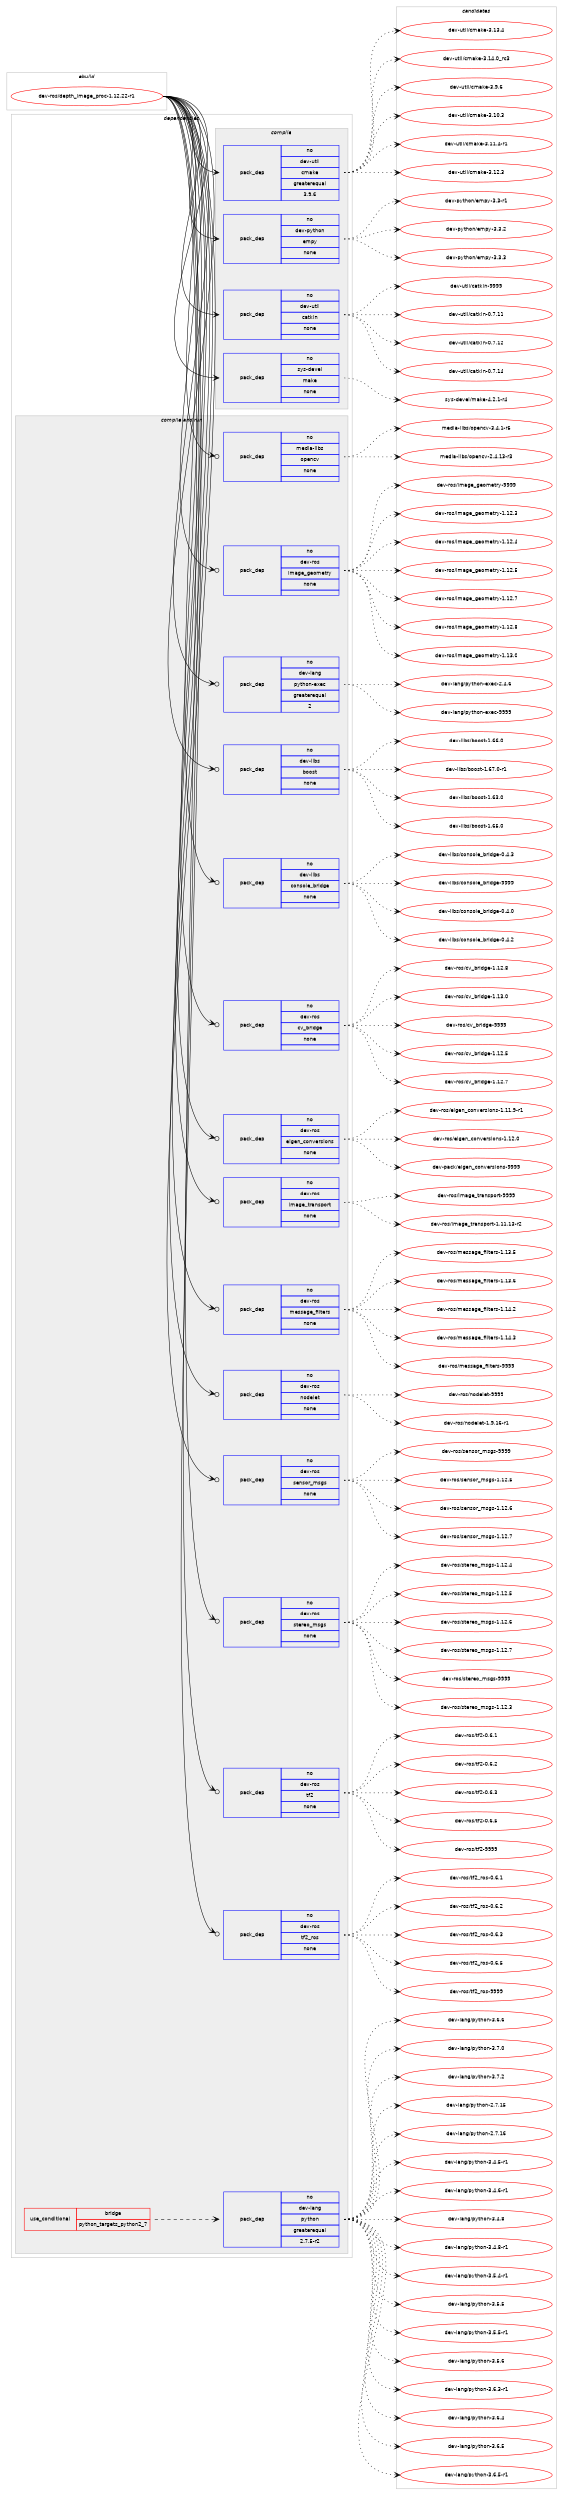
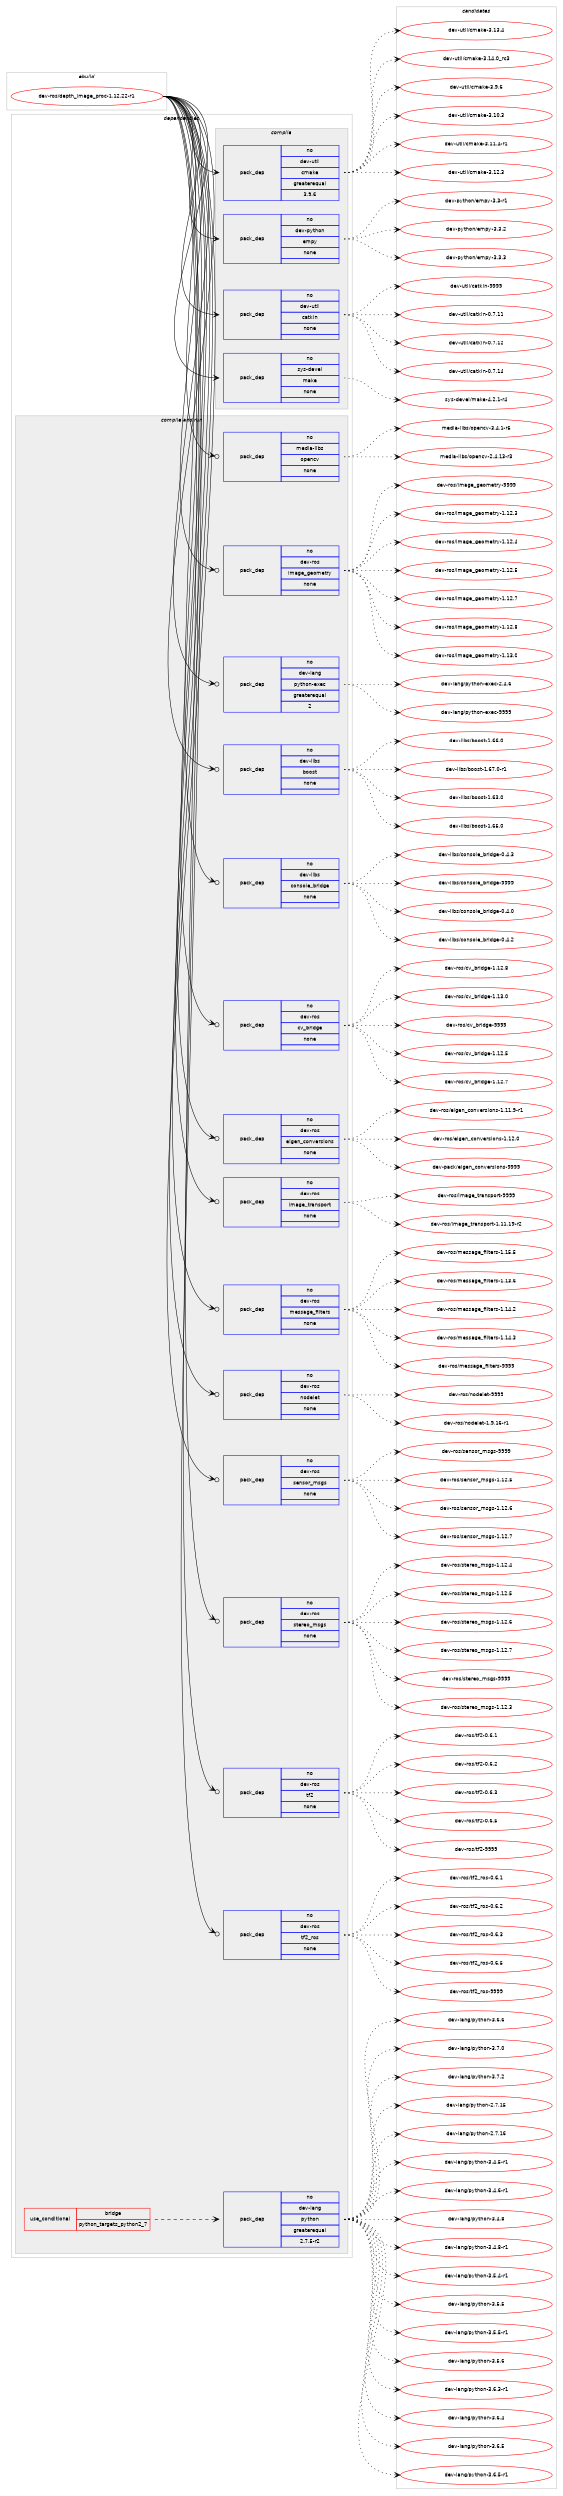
(476, 1224) -> (476, 1224)
(476, 1253) -> (476, 1253)
